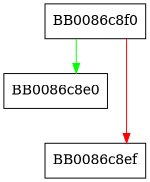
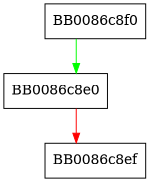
(127, 86) -> (76, 121)
